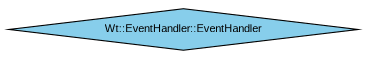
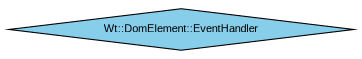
(183, 29) -> (181, 29)
